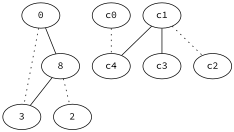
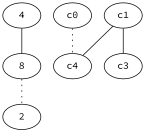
(41, 15) -> (22, 15)
(213, 66) -> none
(22, 117) -> none
